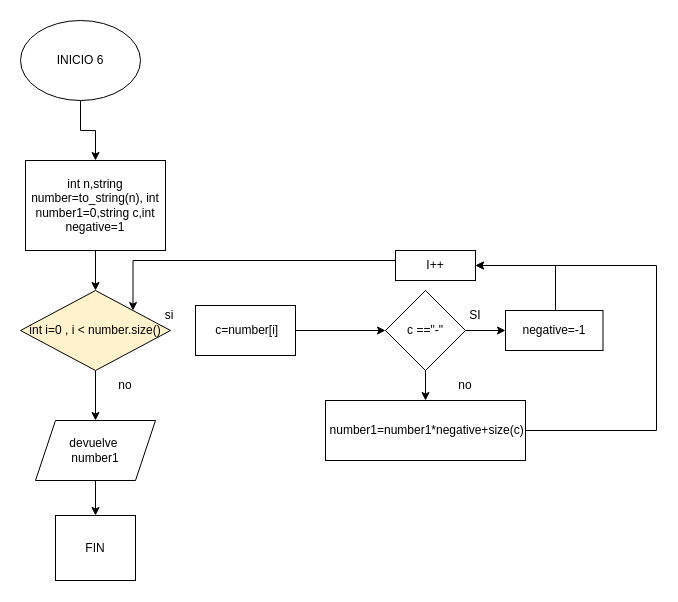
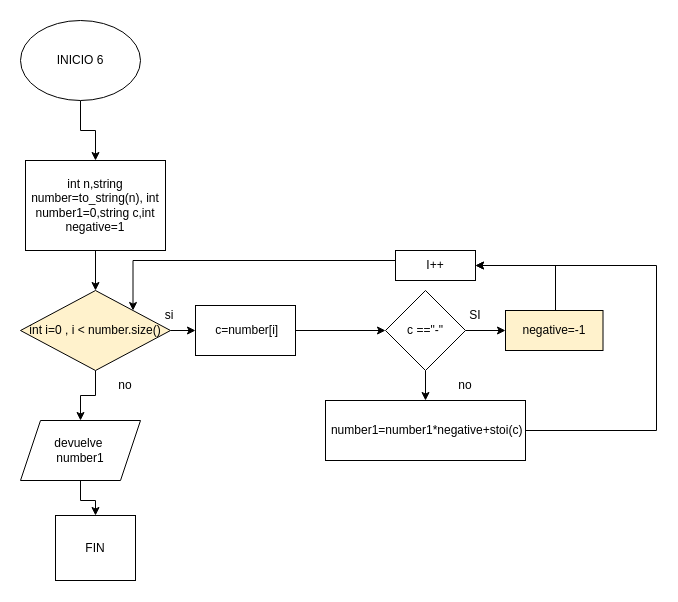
none -> (187, 331)
(554, 331) -> (554, 331)
(426, 431) -> (426, 431)
(96, 451) -> (81, 451)
